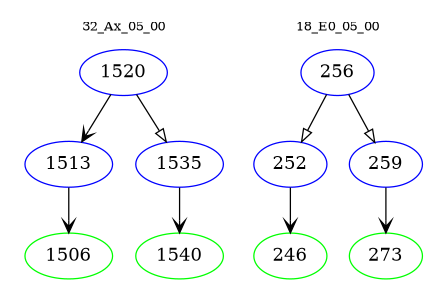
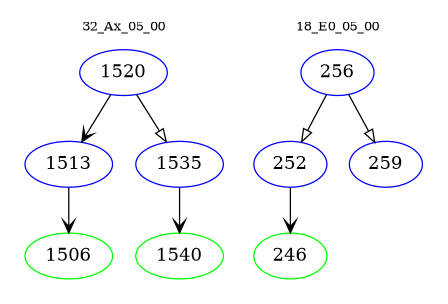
(386, 256) -> none
